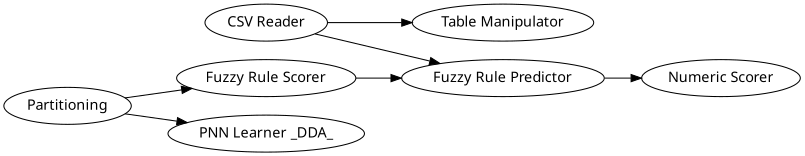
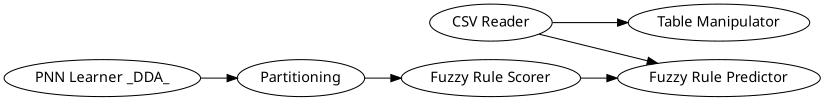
(721, 78) -> none
(151, 117) -> (214, 78)
